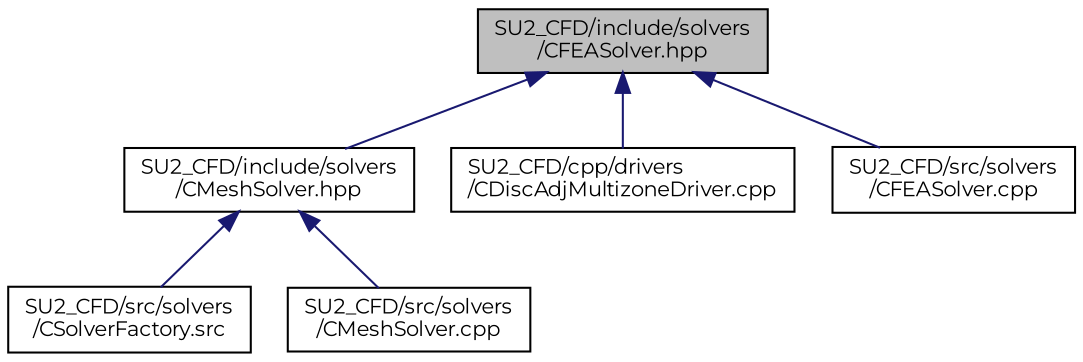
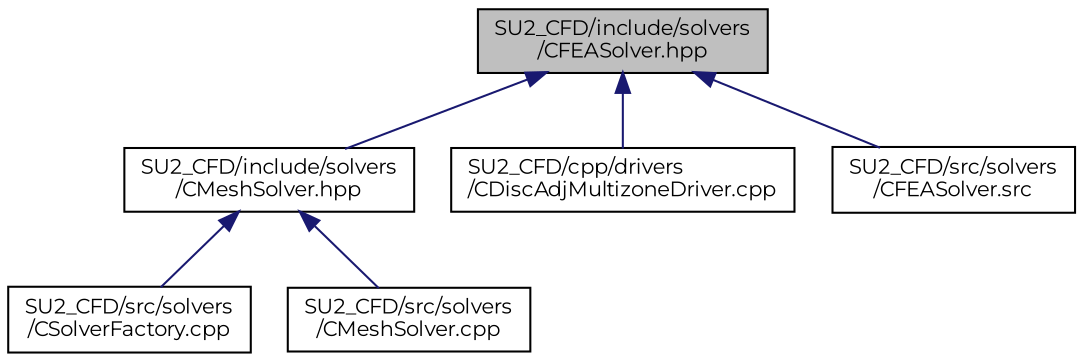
(954, 180) -> (954, 180)
(130, 320) -> (130, 320)
